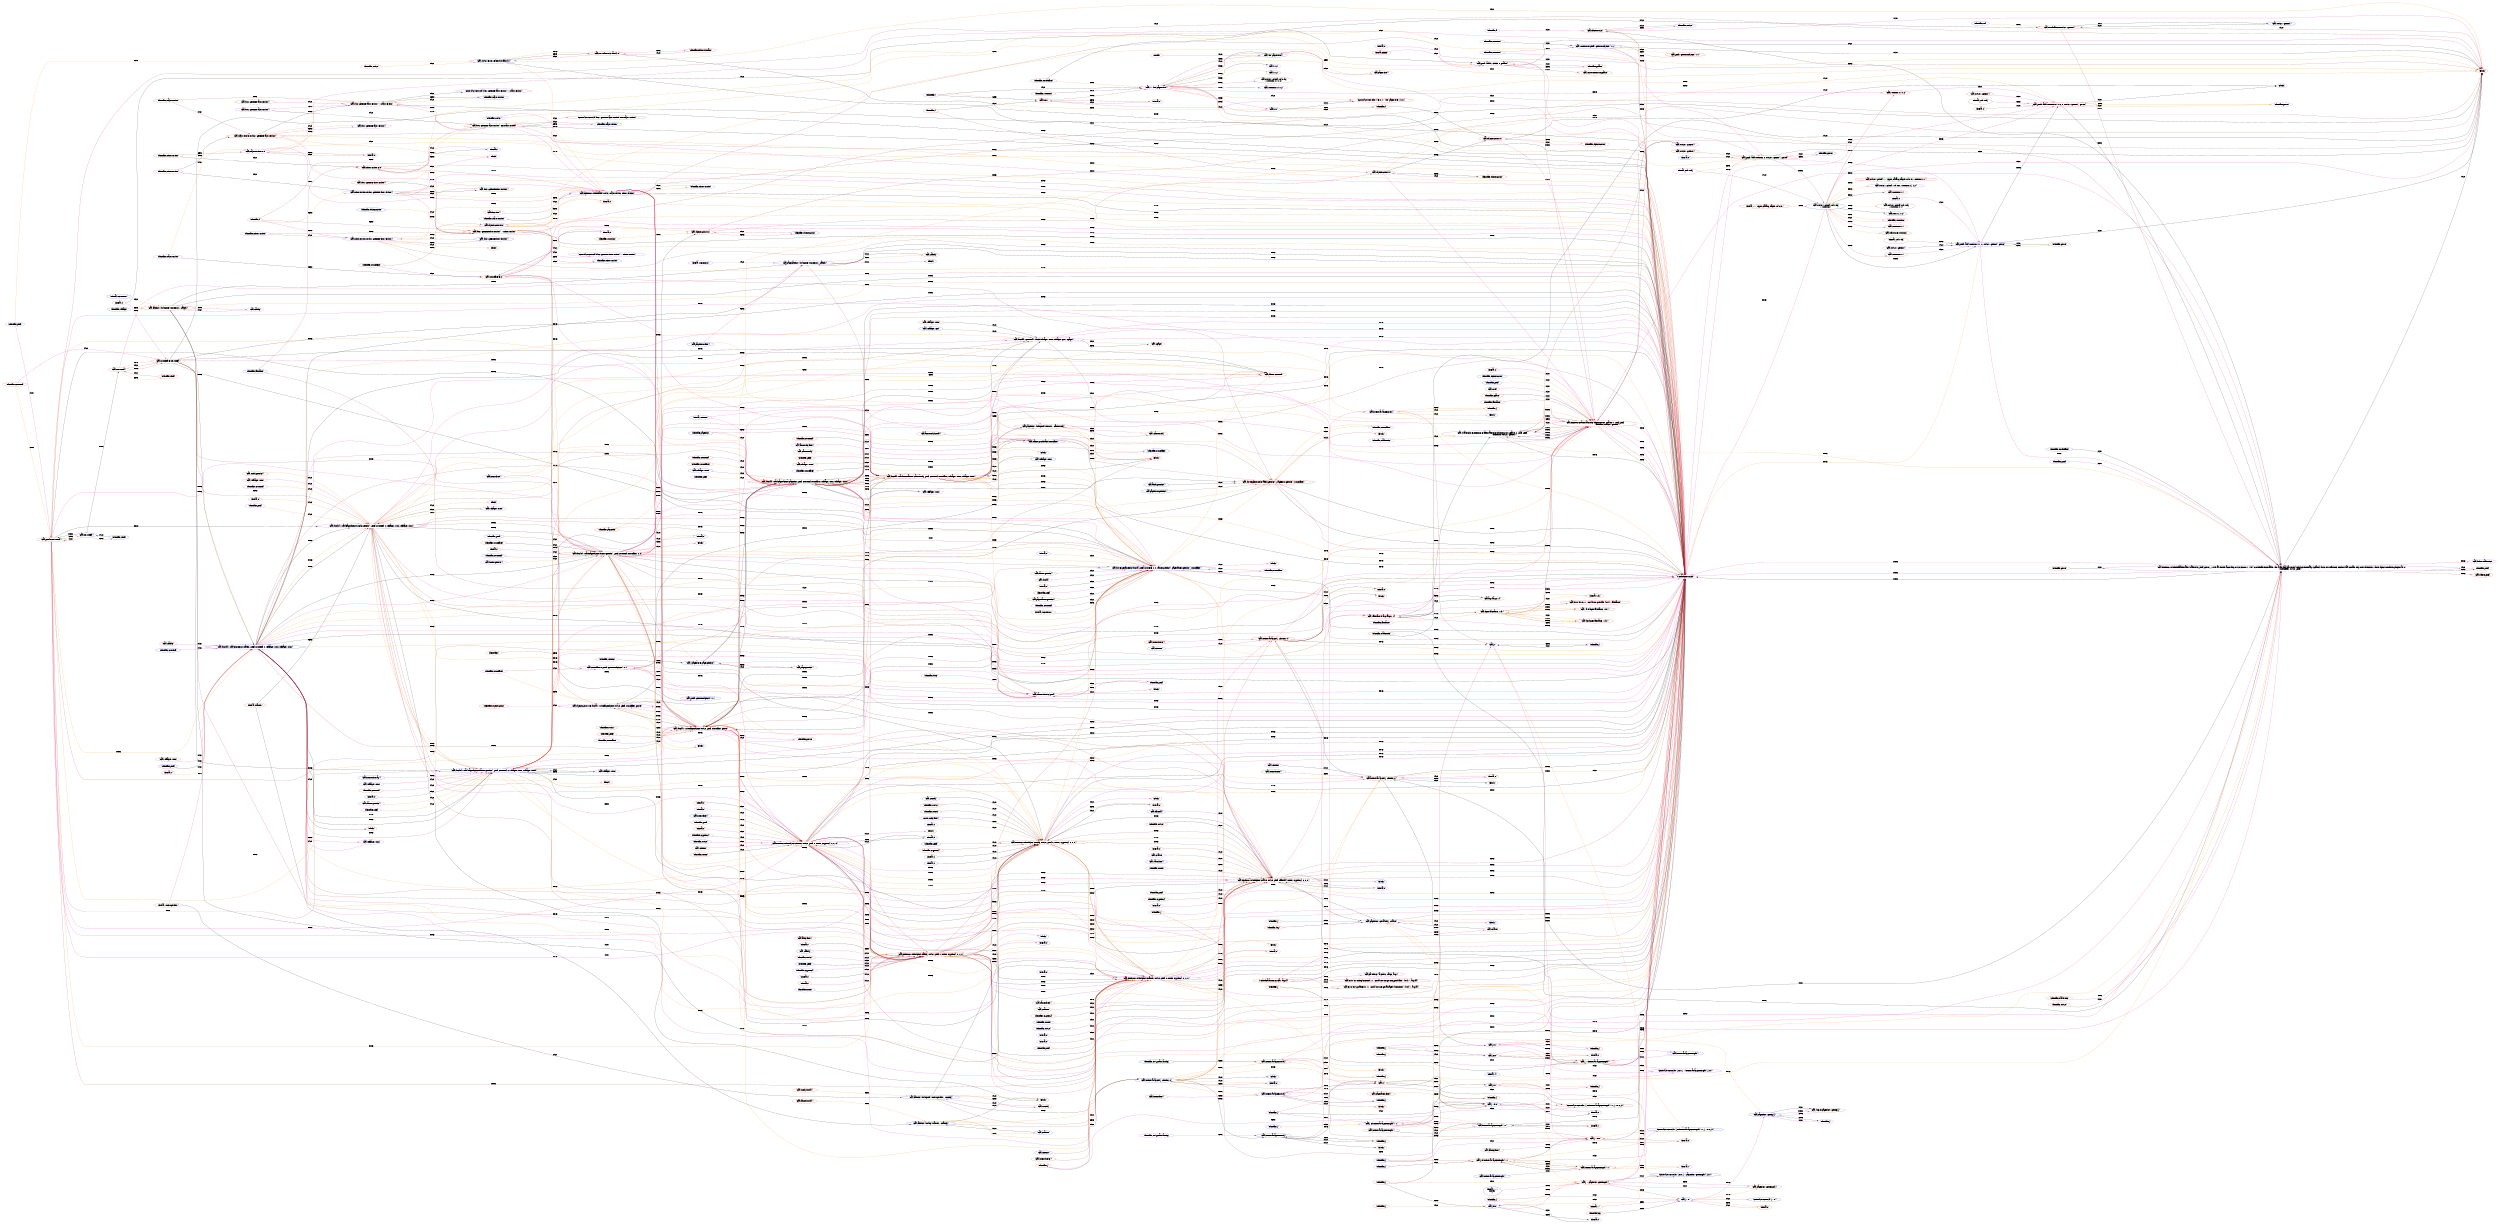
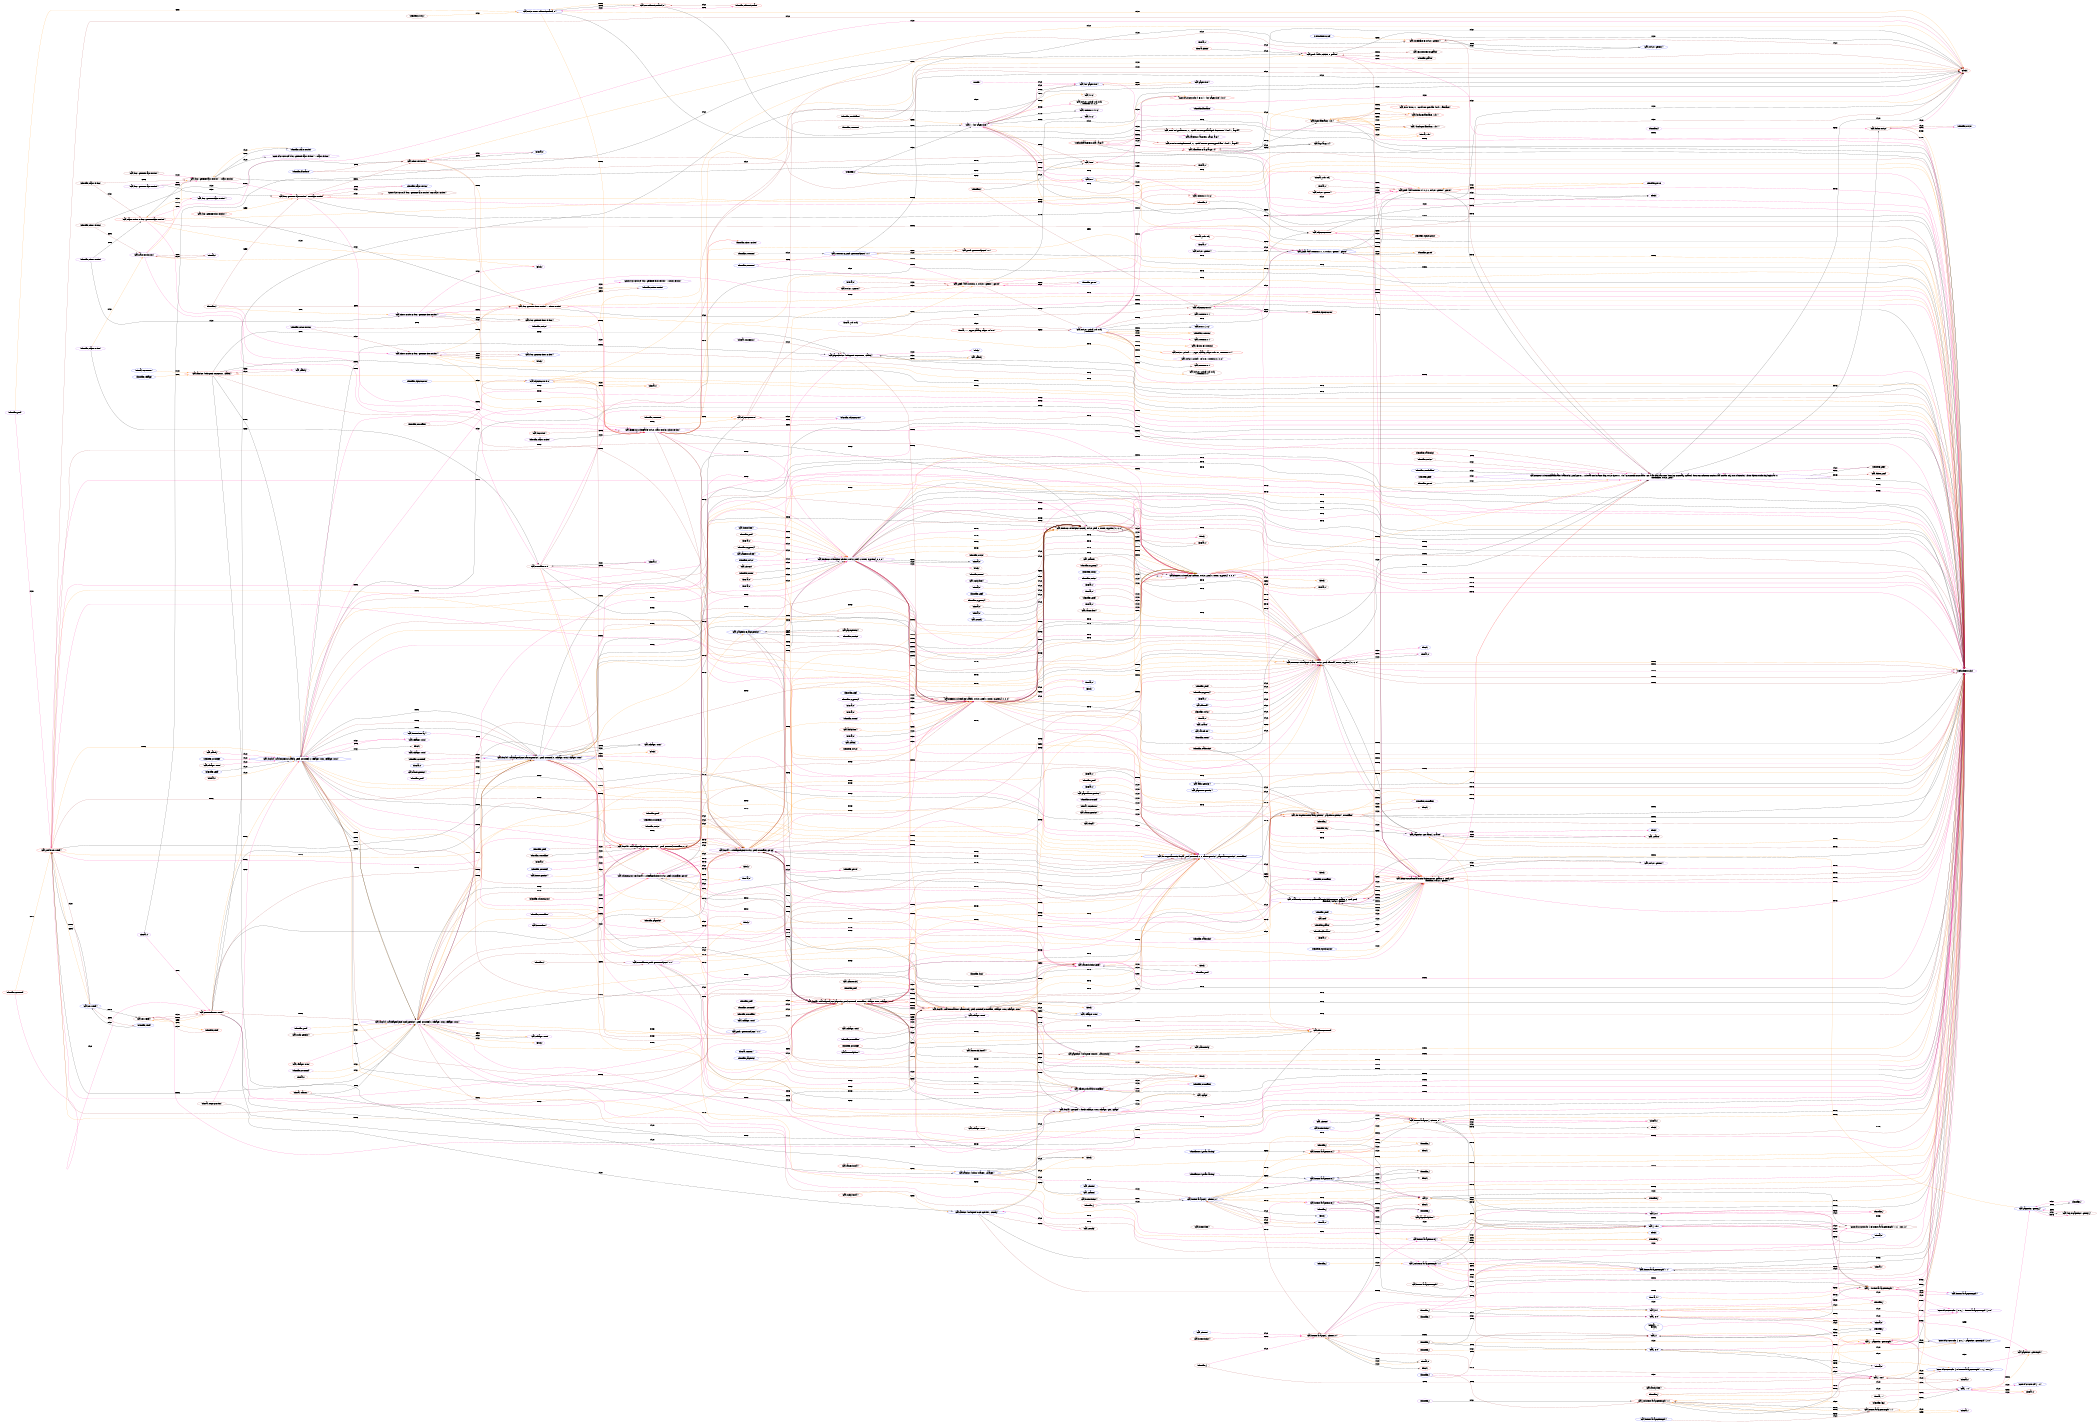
(1980, 24) -> (1322, 36)
(1548, 30) -> (1836, 128)
(1435, 55) -> (1256, 51)
(1098, 96) -> (1033, 144)
(436, 113) -> (359, 179)
(931, 329) -> none
(1702, 362) -> (1653, 292)
(2482, 562) -> none
(650, 661) -> (799, 636)
(742, 667) -> (788, 630)
(931, 818) -> (977, 581)
